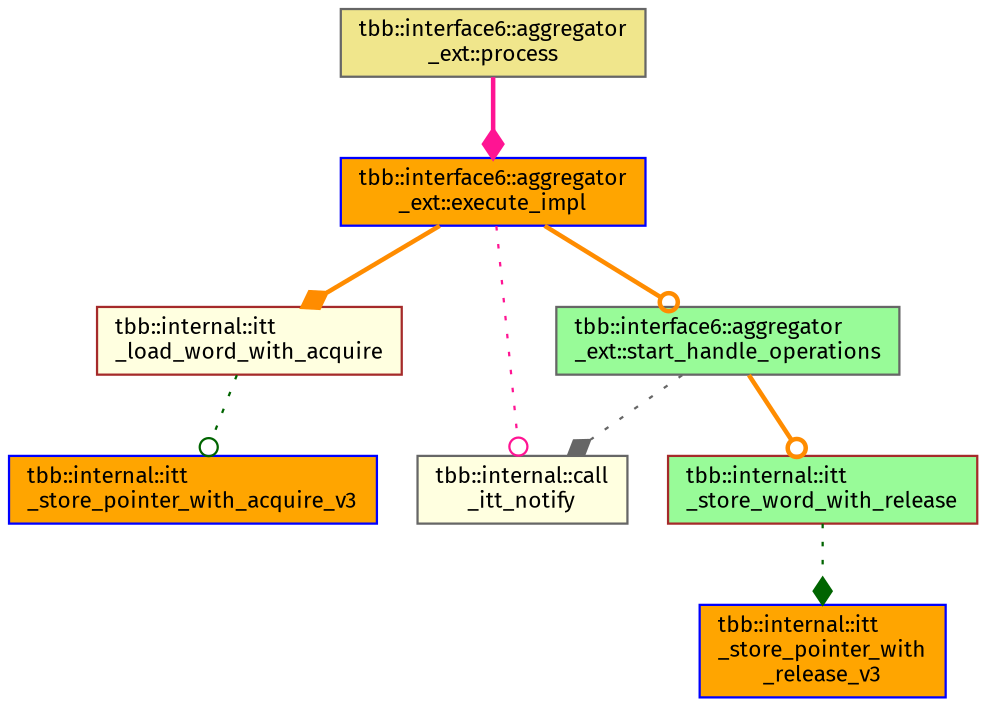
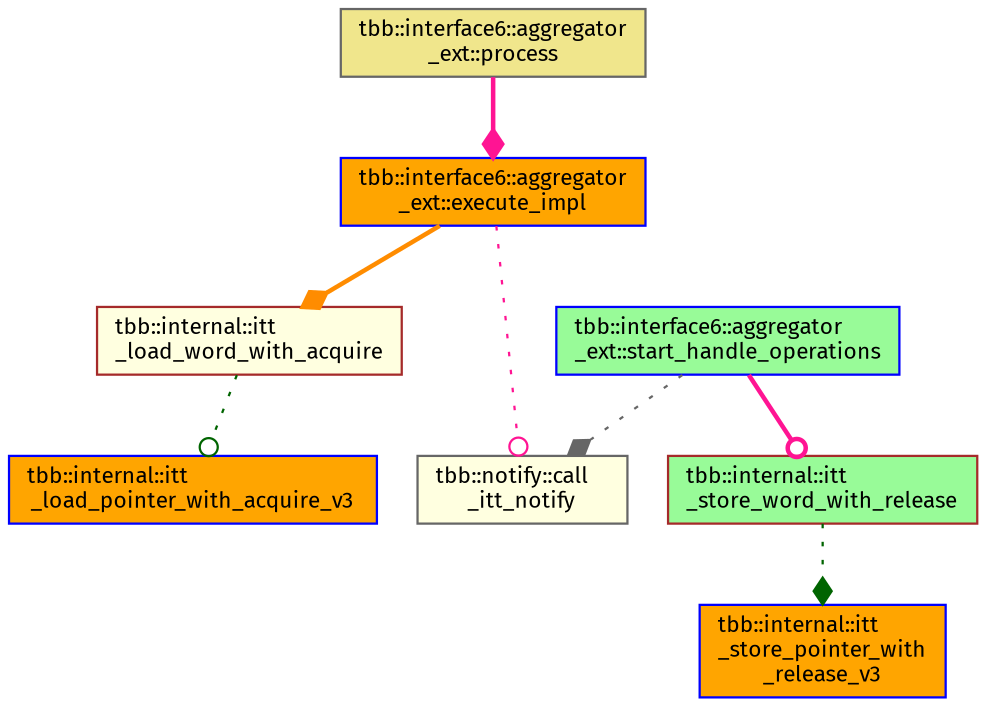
(602, 261) -> none
(728, 341) -> (728, 341)
(770, 408) -> (770, 408)
(193, 490) -> (193, 490)
(522, 490) -> (522, 490)
